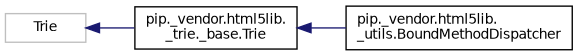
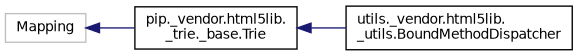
(46, 28) -> (46, 28)
(459, 28) -> (459, 28)
